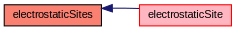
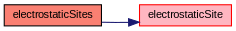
(126, 8) -> (115, 22)
